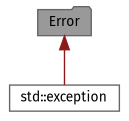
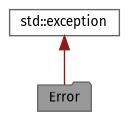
(64, 67) -> (64, 67)
